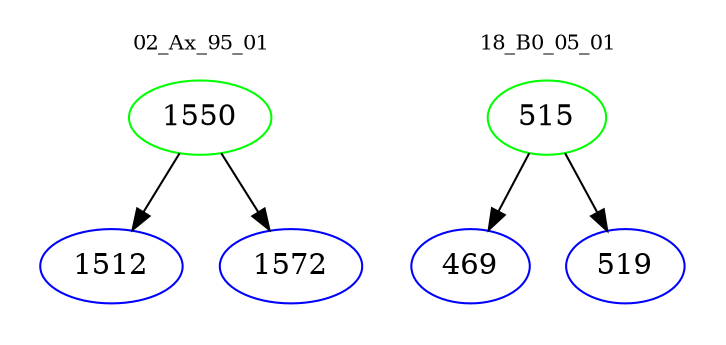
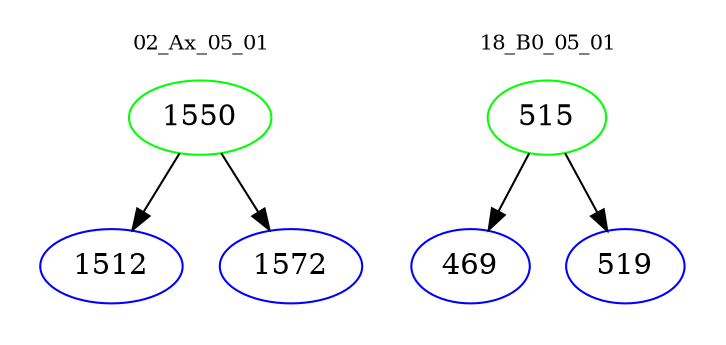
(201, 44) -> (201, 44)
